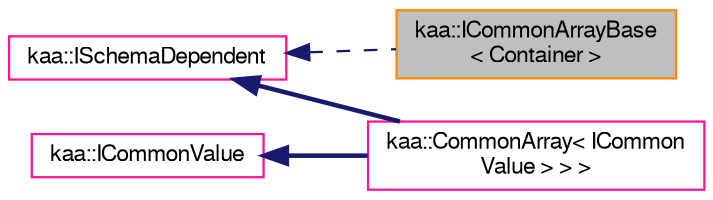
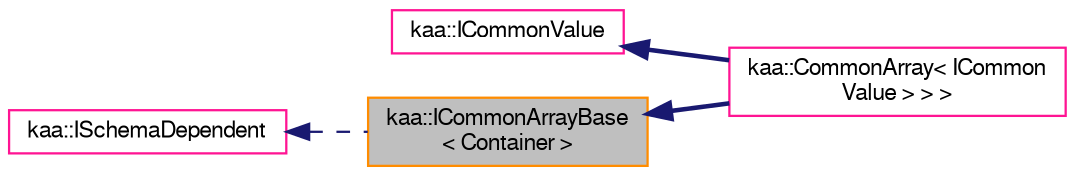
(329, 103) -> (700, 107)
